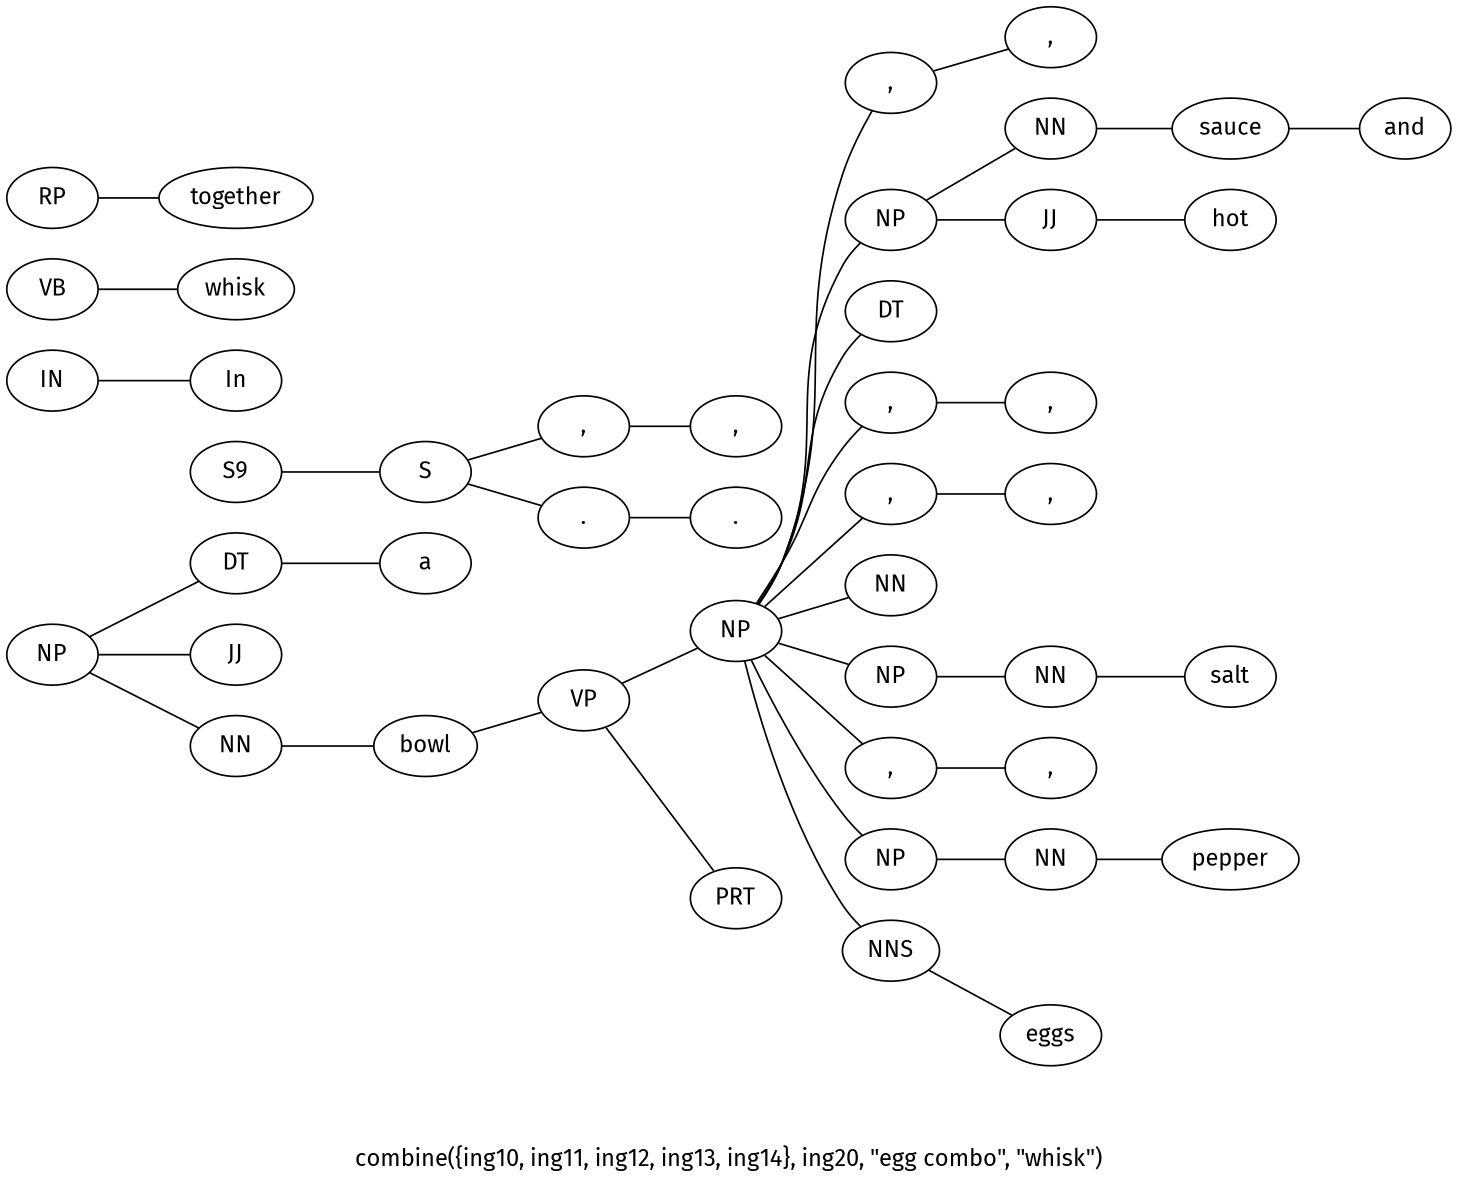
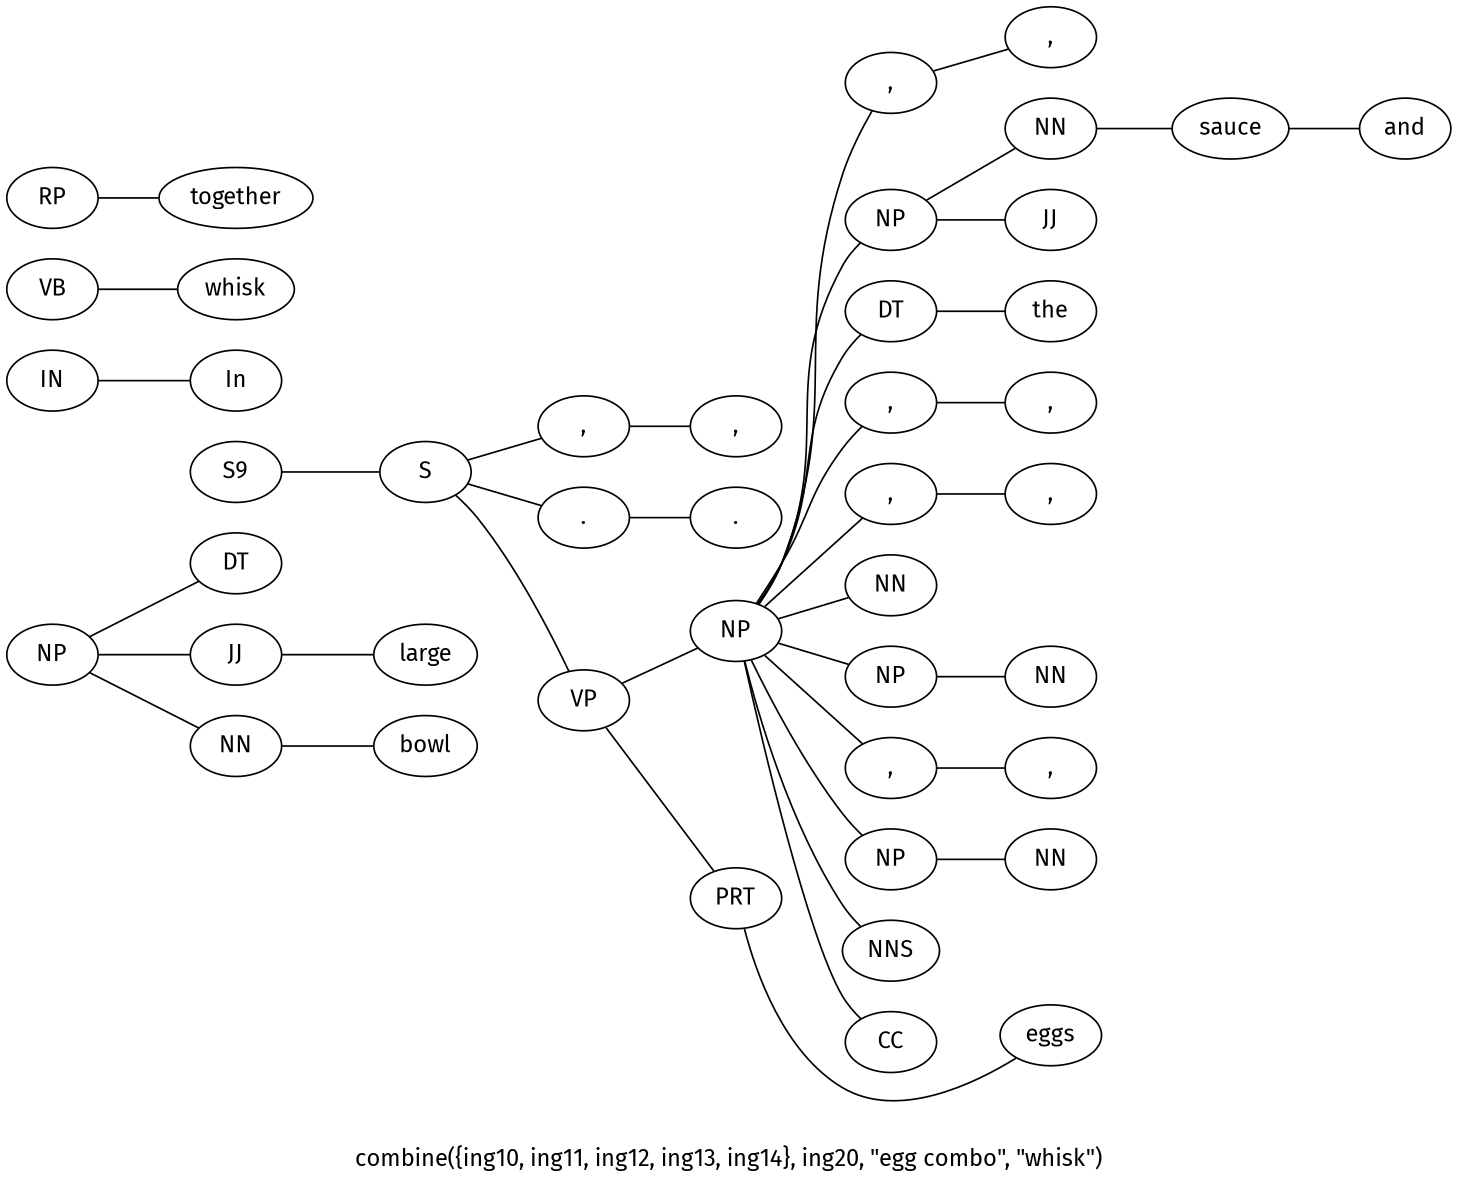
(1230, 220) -> none
none -> (1051, 311)
(426, 563) -> none
none -> (426, 655)
(1230, 677) -> none
(507, 722) -> (519, 579)
(1230, 859) -> none
(970, 993) -> (840, 1086)
none -> (891, 1042)
